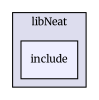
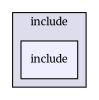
(49, 23) -> (49, 23)
